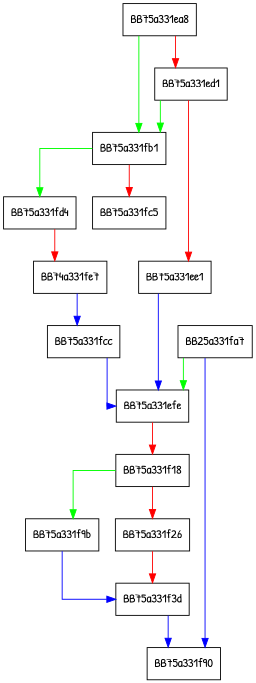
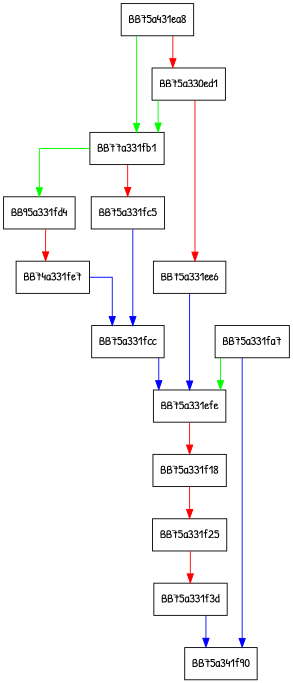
(160, 20) -> (157, 20)
(191, 84) -> (189, 84)
(129, 148) -> (127, 148)
(40, 213) -> (39, 213)
none -> (133, 273)
(175, 277) -> (190, 277)
(215, 342) -> (252, 342)
(62, 535) -> none
(153, 535) -> (190, 535)
(184, 664) -> (221, 664)
